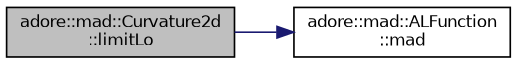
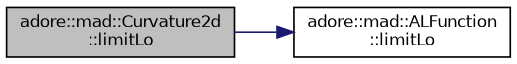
(402, 32) -> (402, 32)
